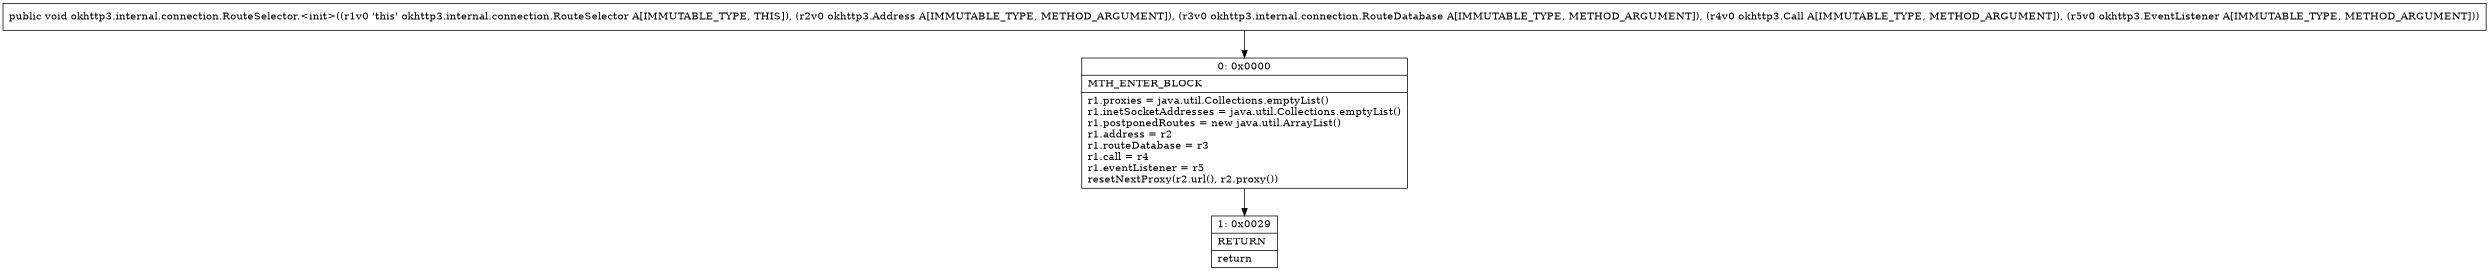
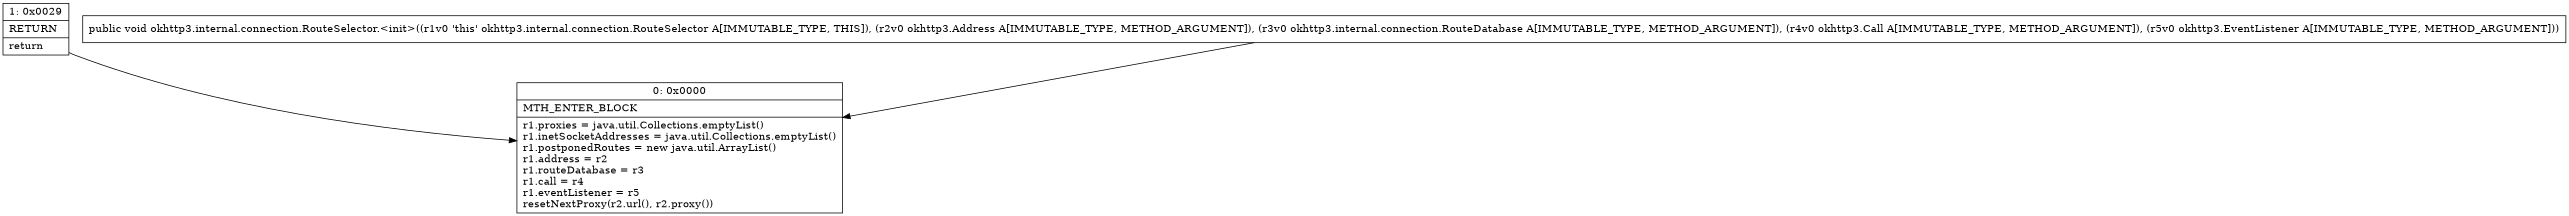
(1245, 198) -> (286, 112)
